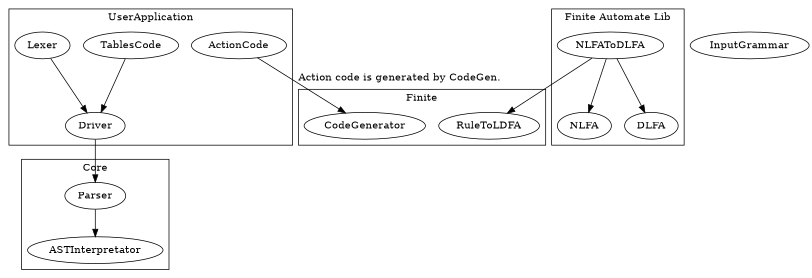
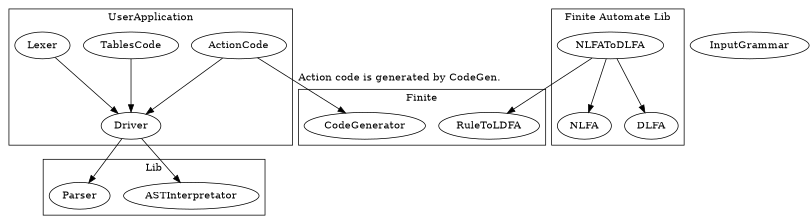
none -> (187, 84)
(95, 168) -> (154, 168)
(95, 219) -> (156, 155)
